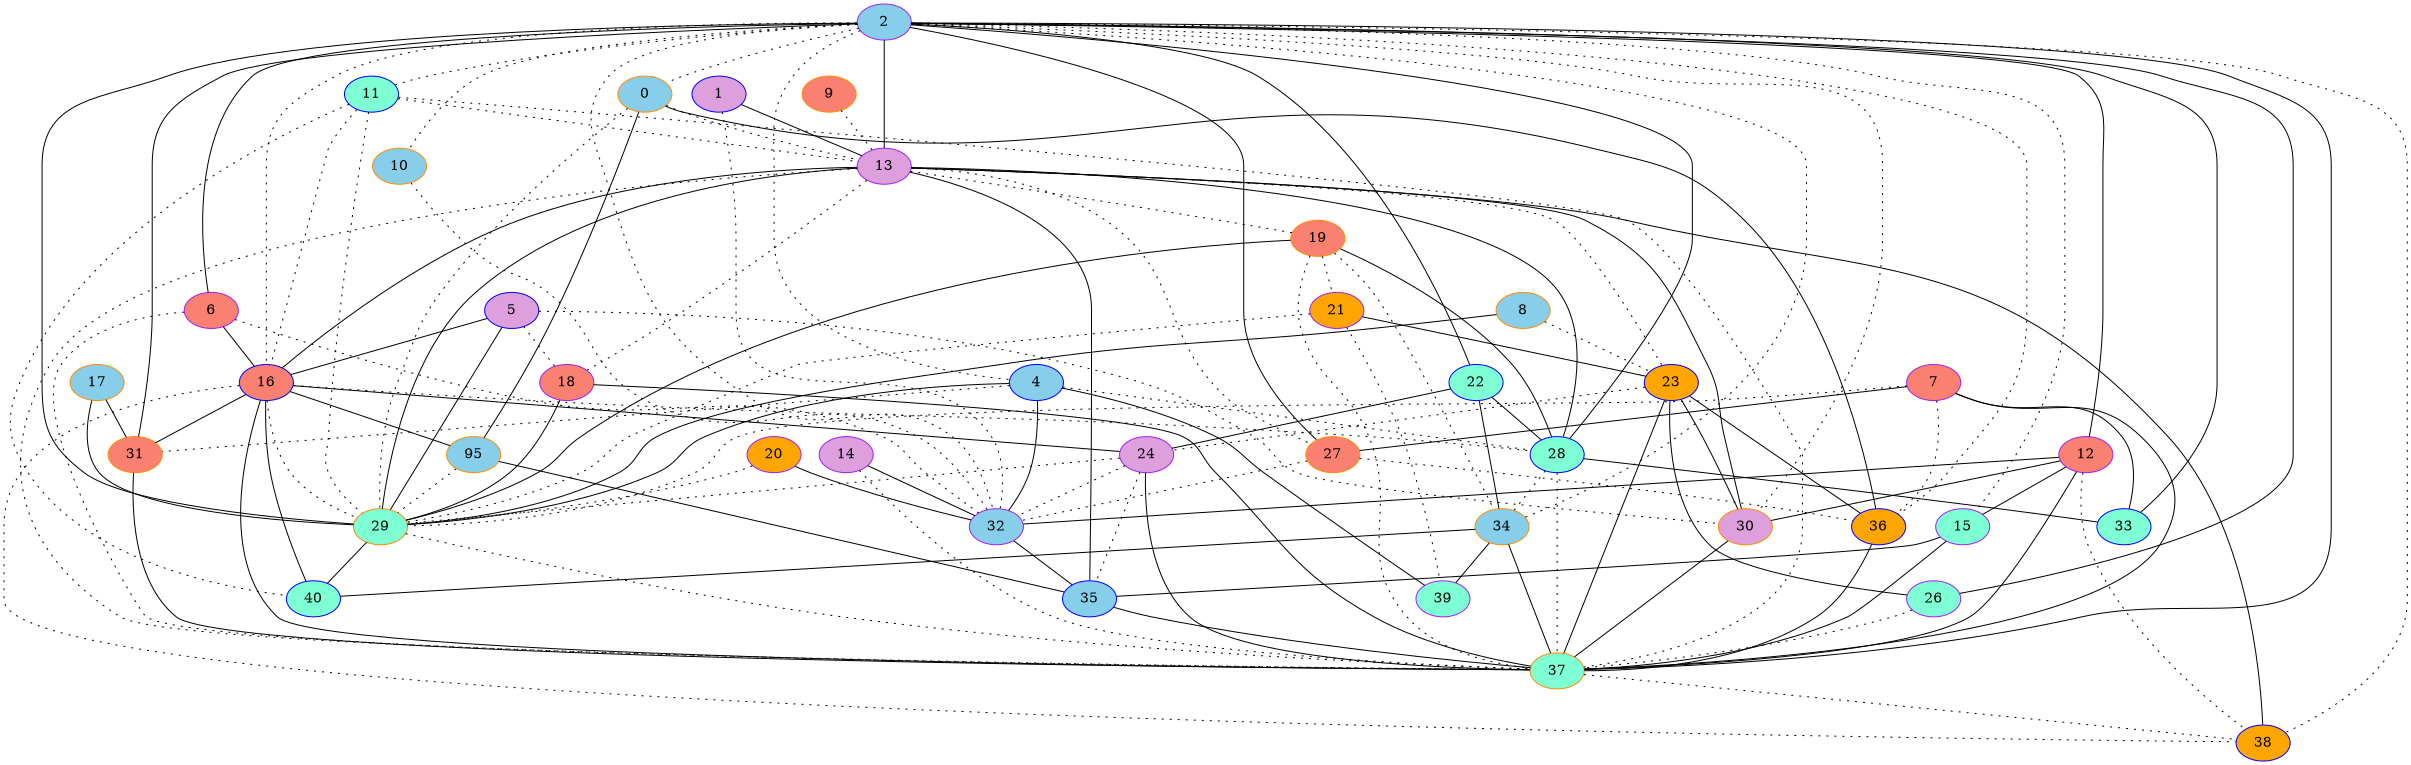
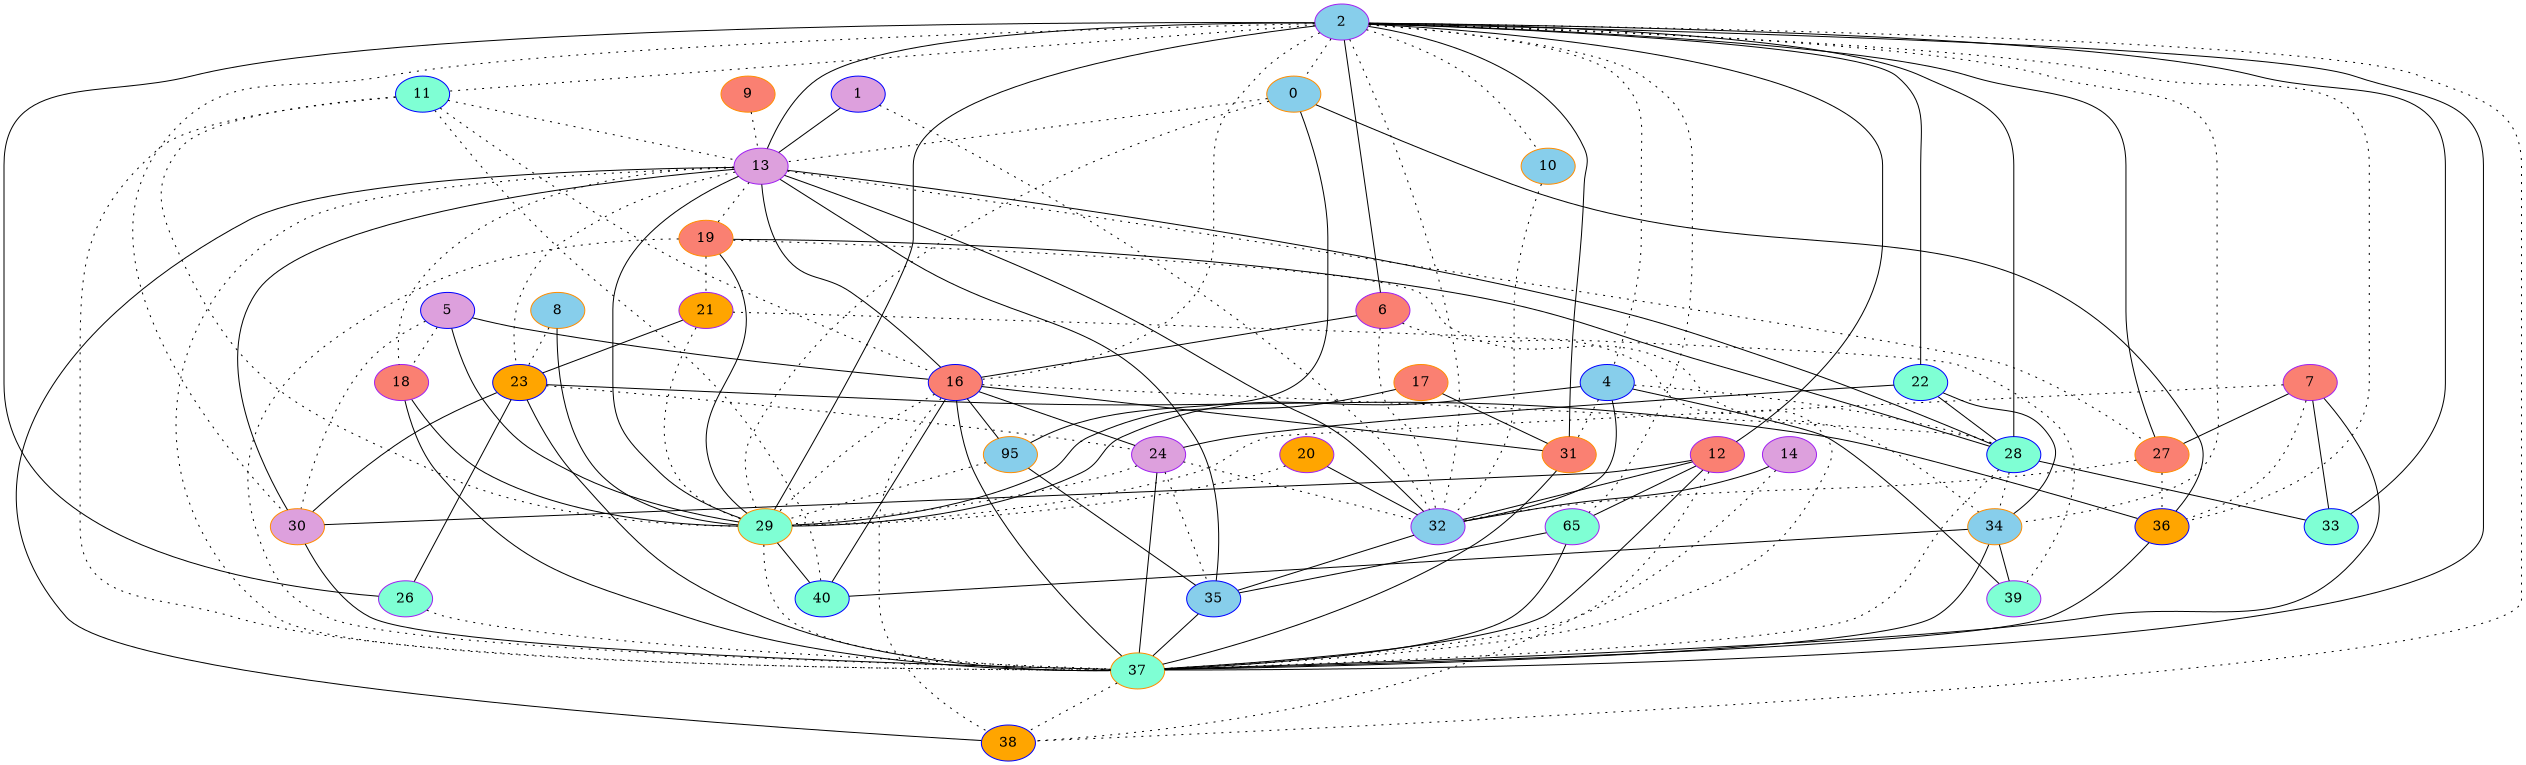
none -> (1121, 314)
(97, 383) -> (1421, 383)
(1963, 527) -> (1572, 527)
